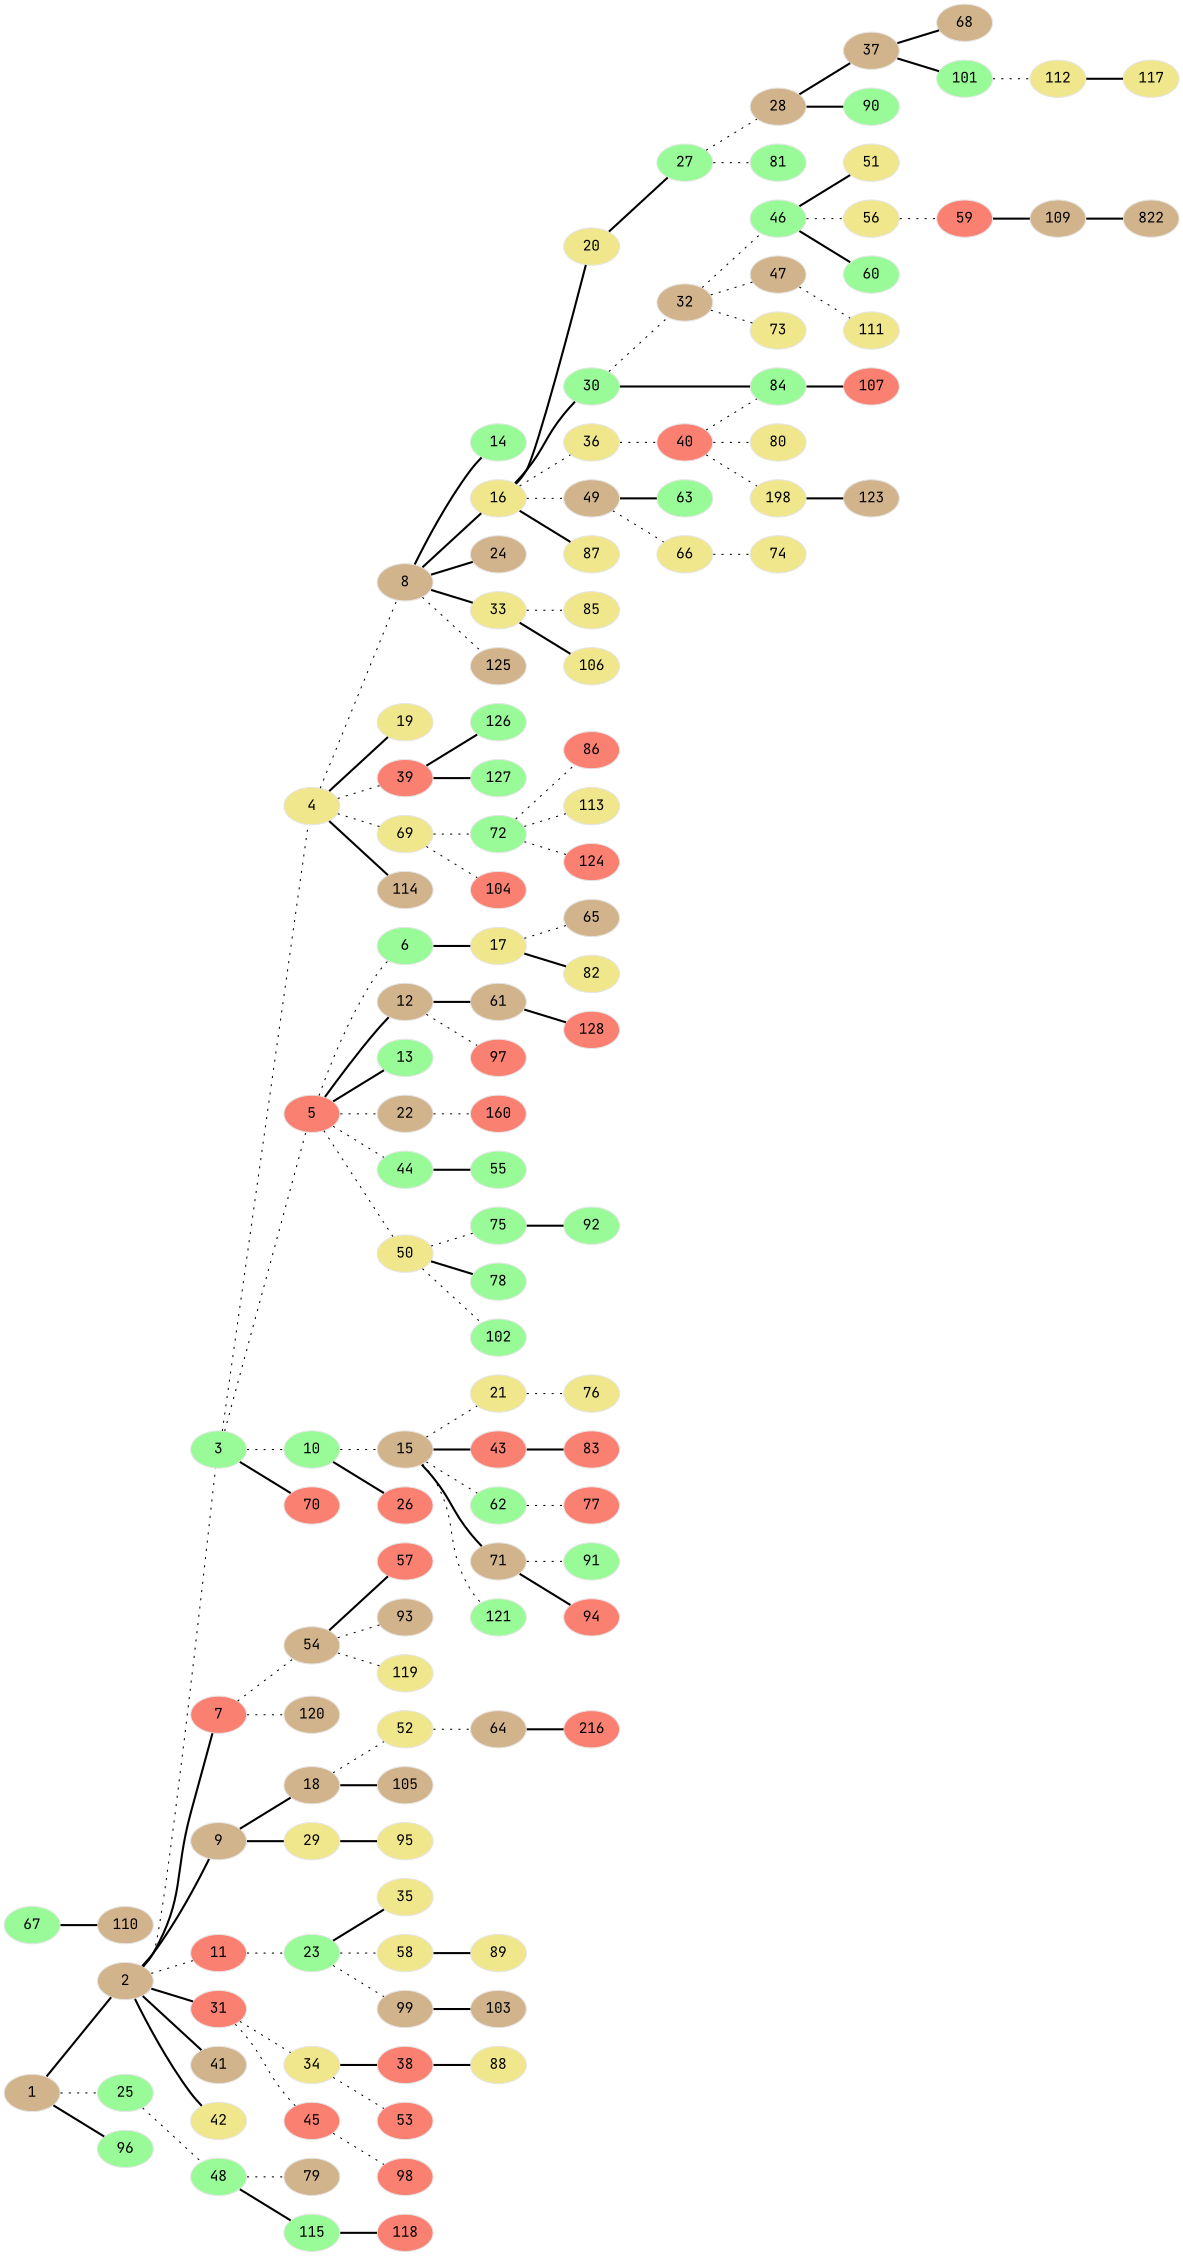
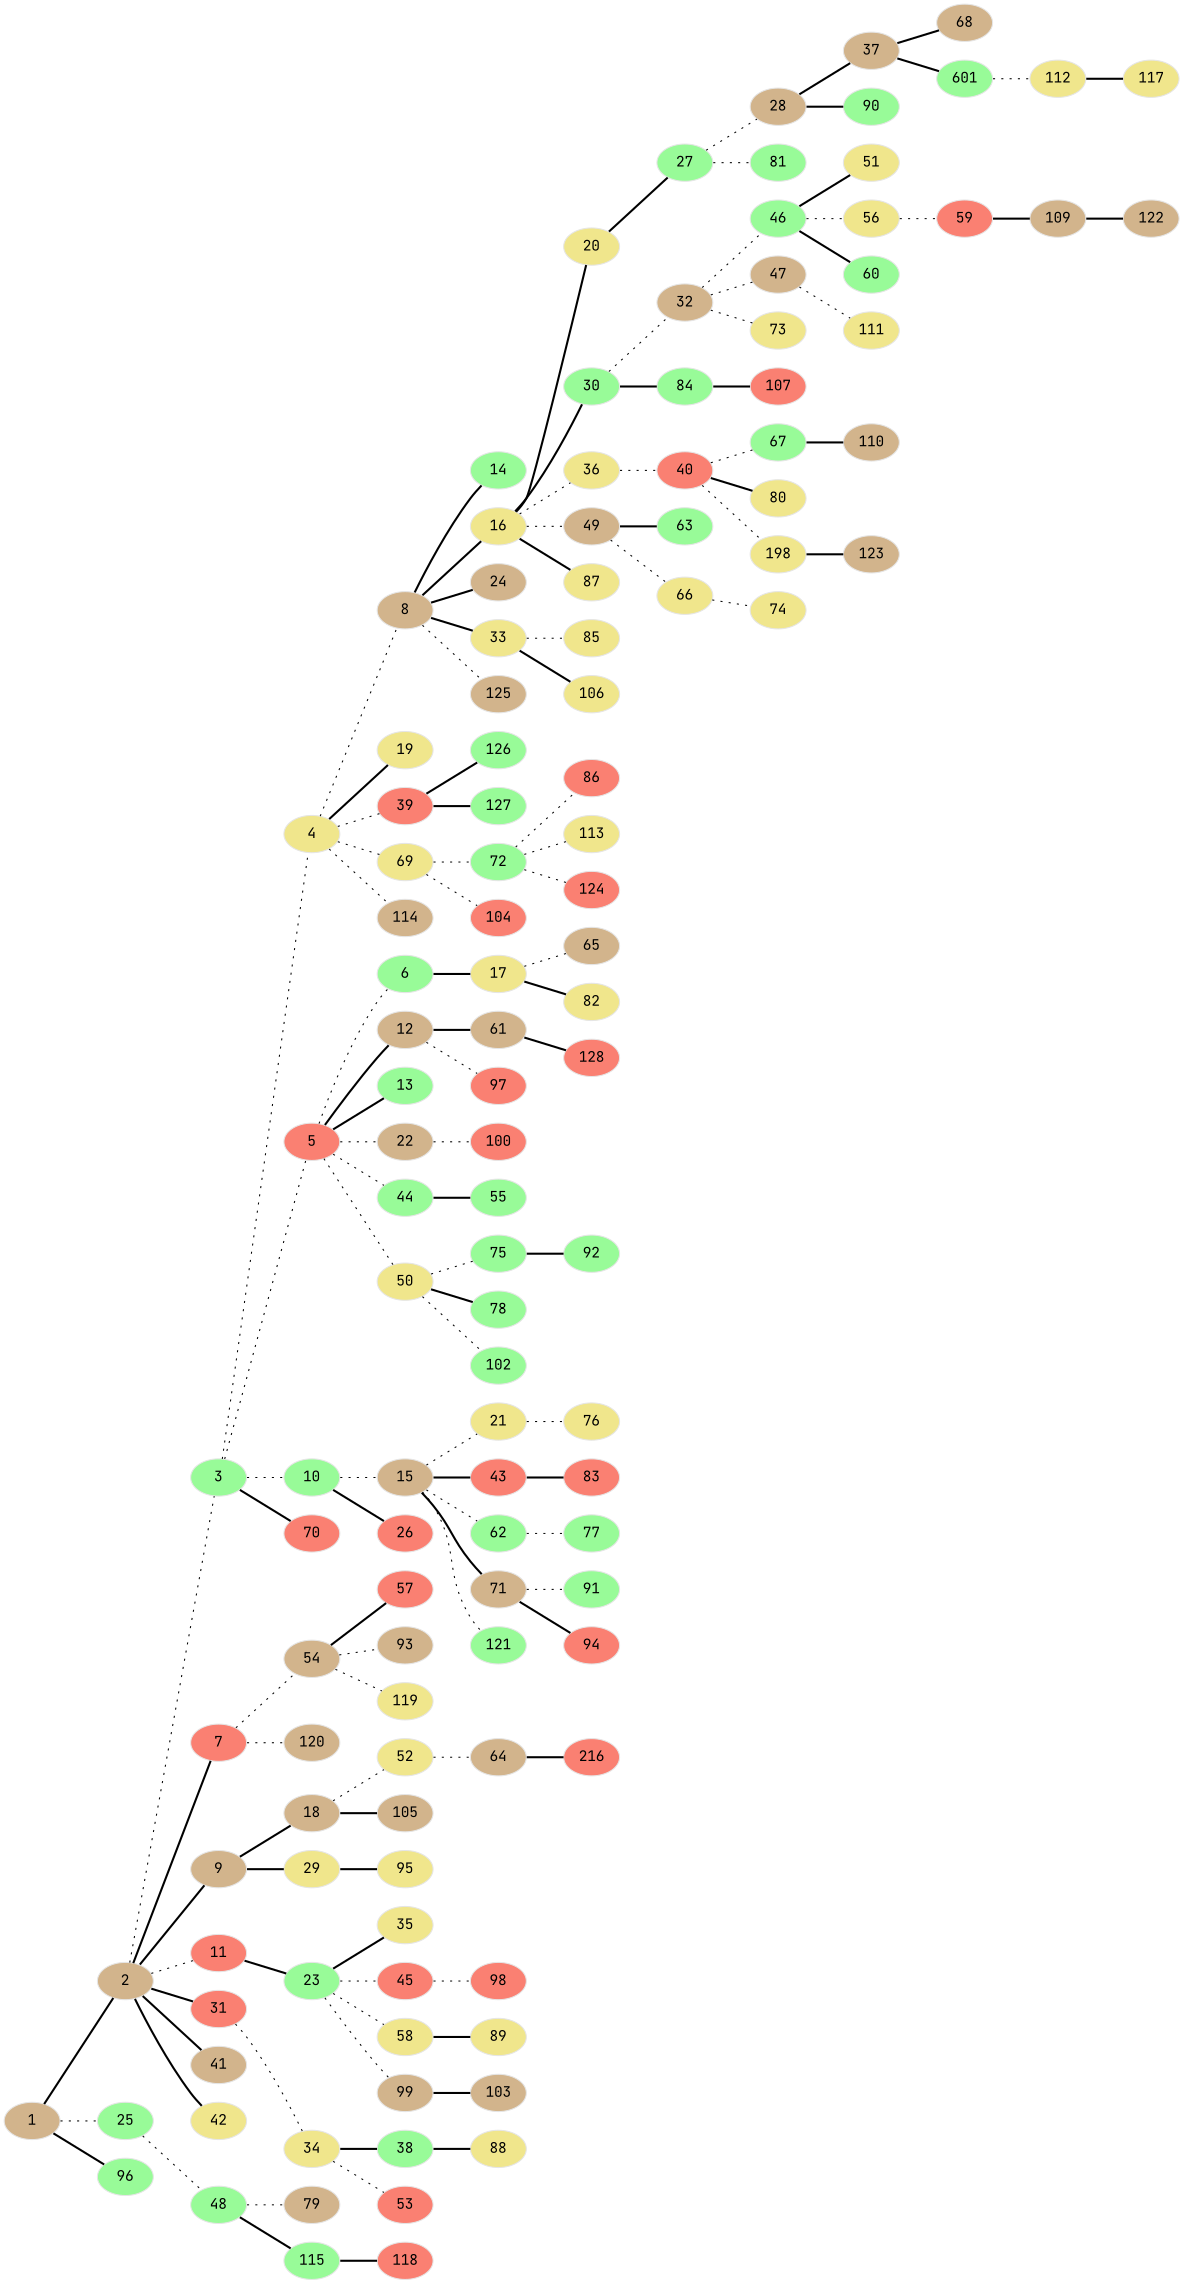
(965, 79) -> (965, 79)
(1151, 219) -> (1151, 219)
(732, 414) -> (732, 456)
(732, 442) -> (732, 484)
(359, 848) -> (359, 876)
(498, 1114) -> (498, 1142)
(592, 1505) -> (592, 1533)
(265, 1953) -> (265, 1967)
(265, 2065) -> (359, 1981)
(405, 2065) -> (405, 2149)
